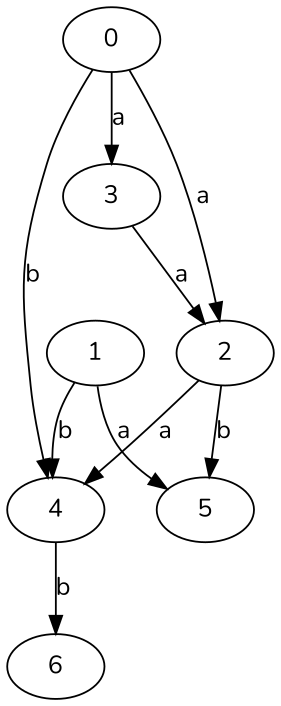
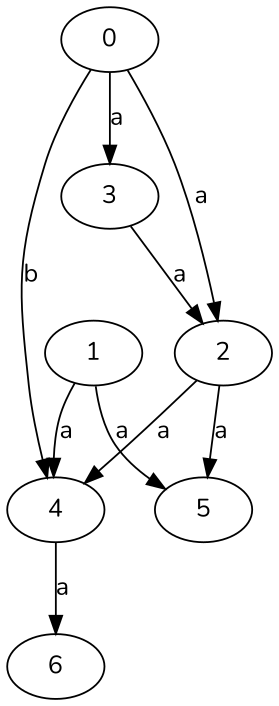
(66, 431) -> (67, 431)
(224, 431) -> (222, 431)
(64, 588) -> (63, 588)
